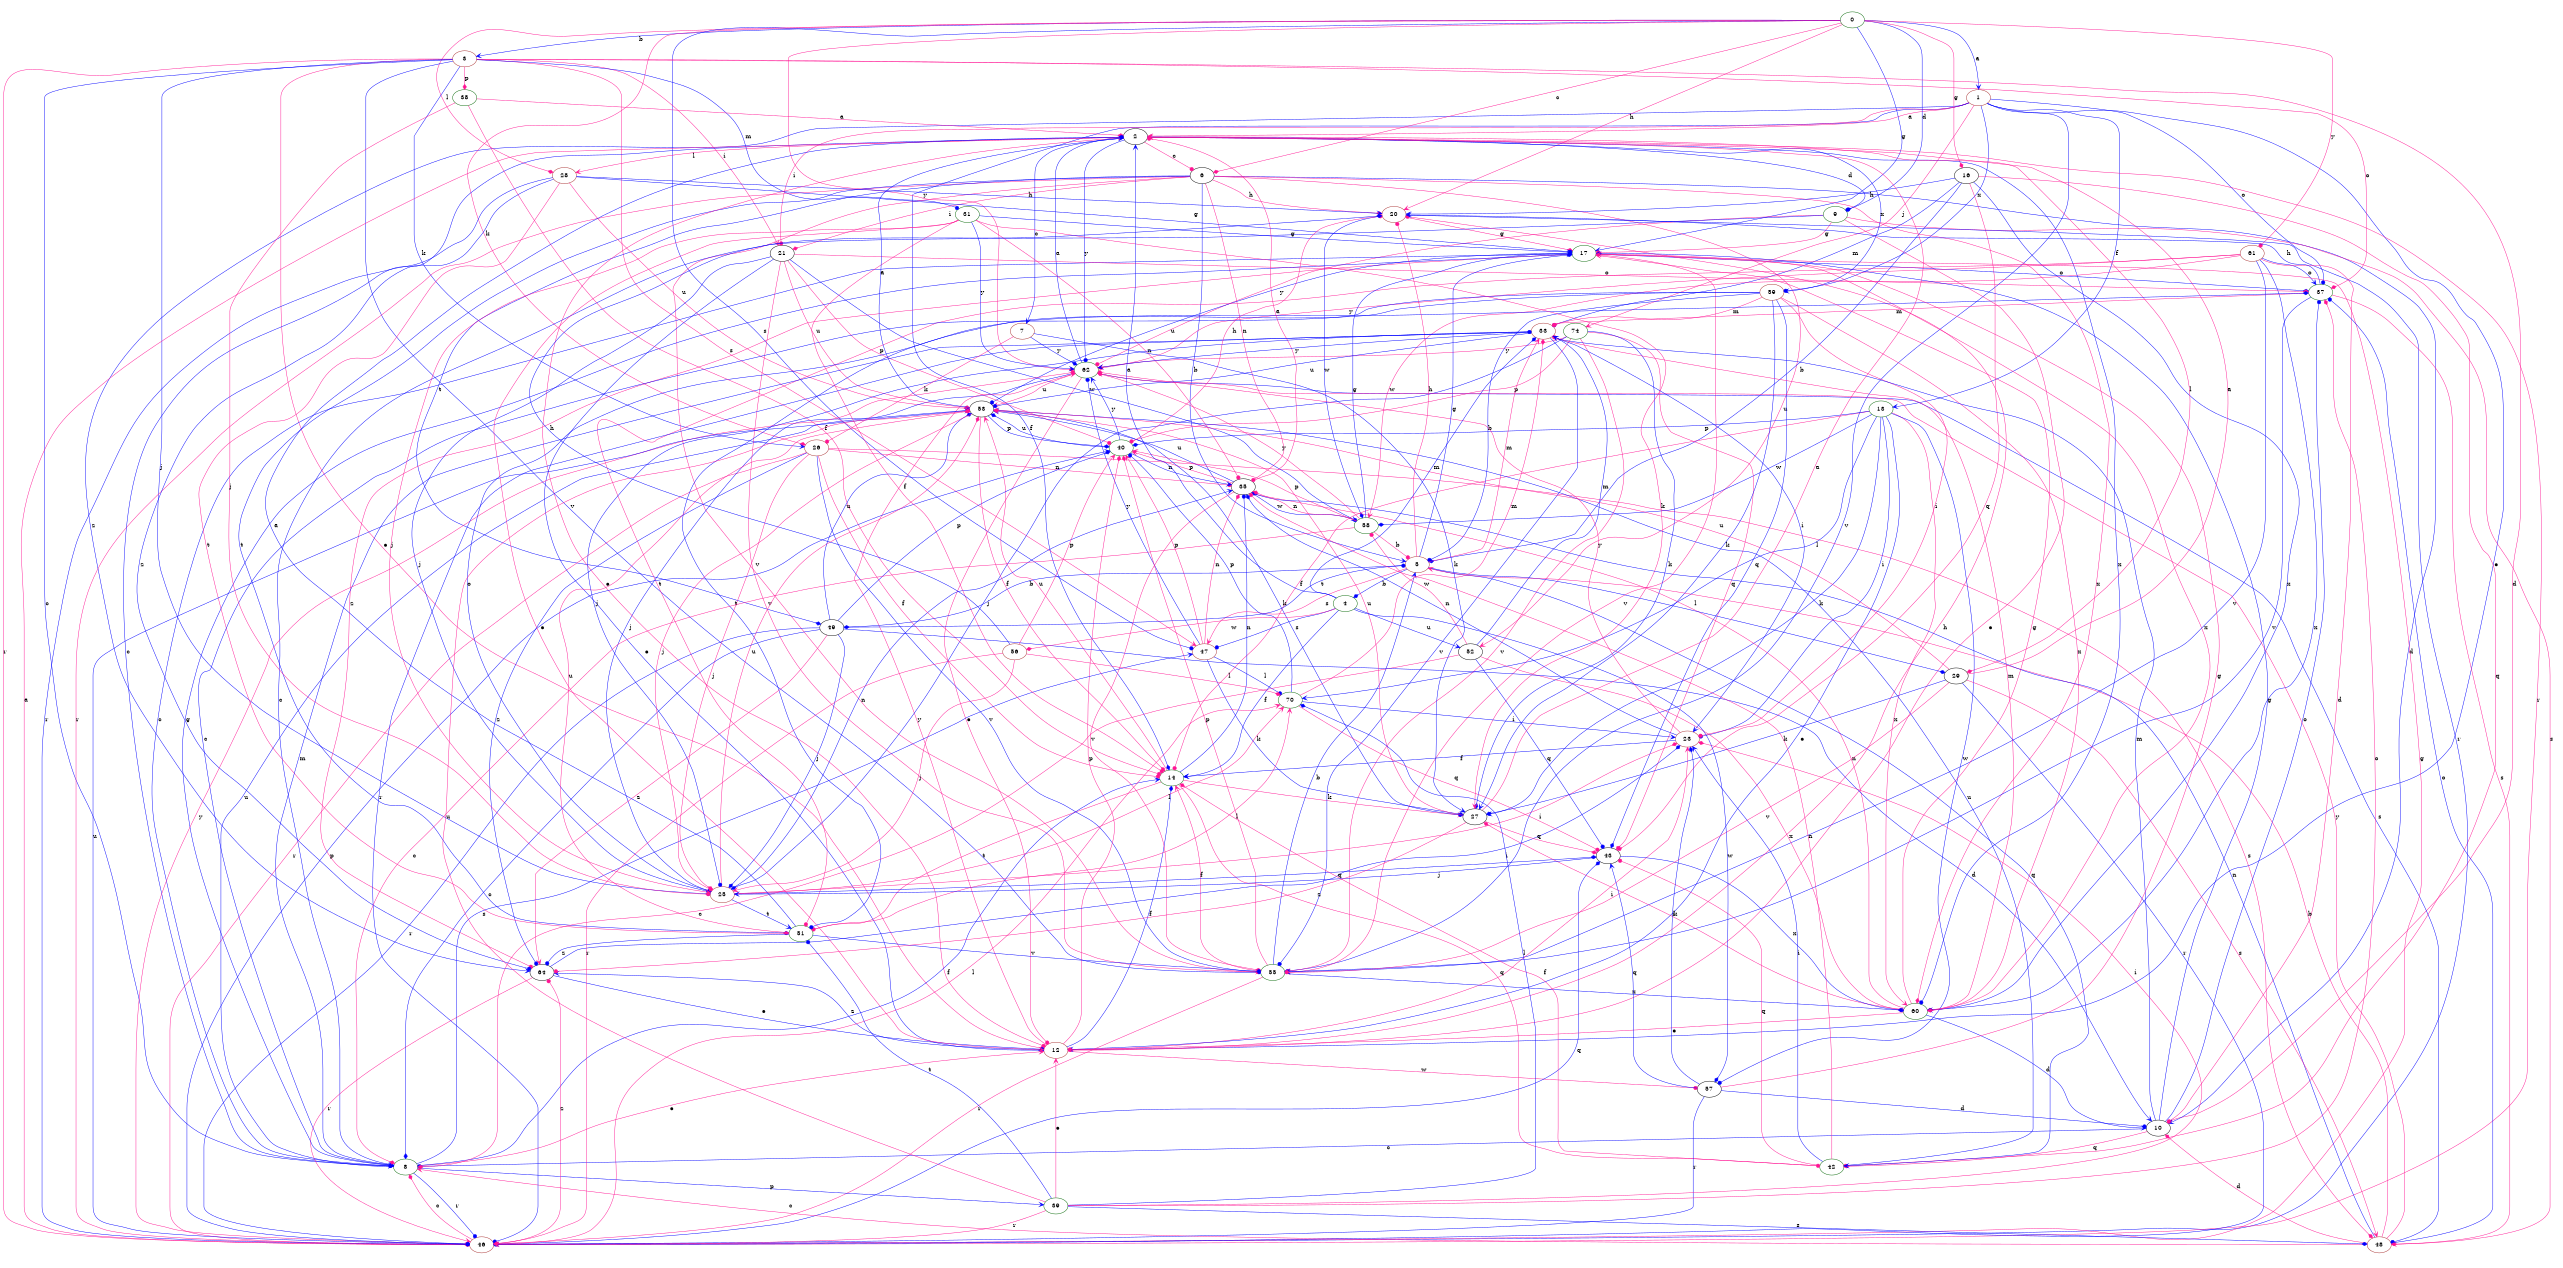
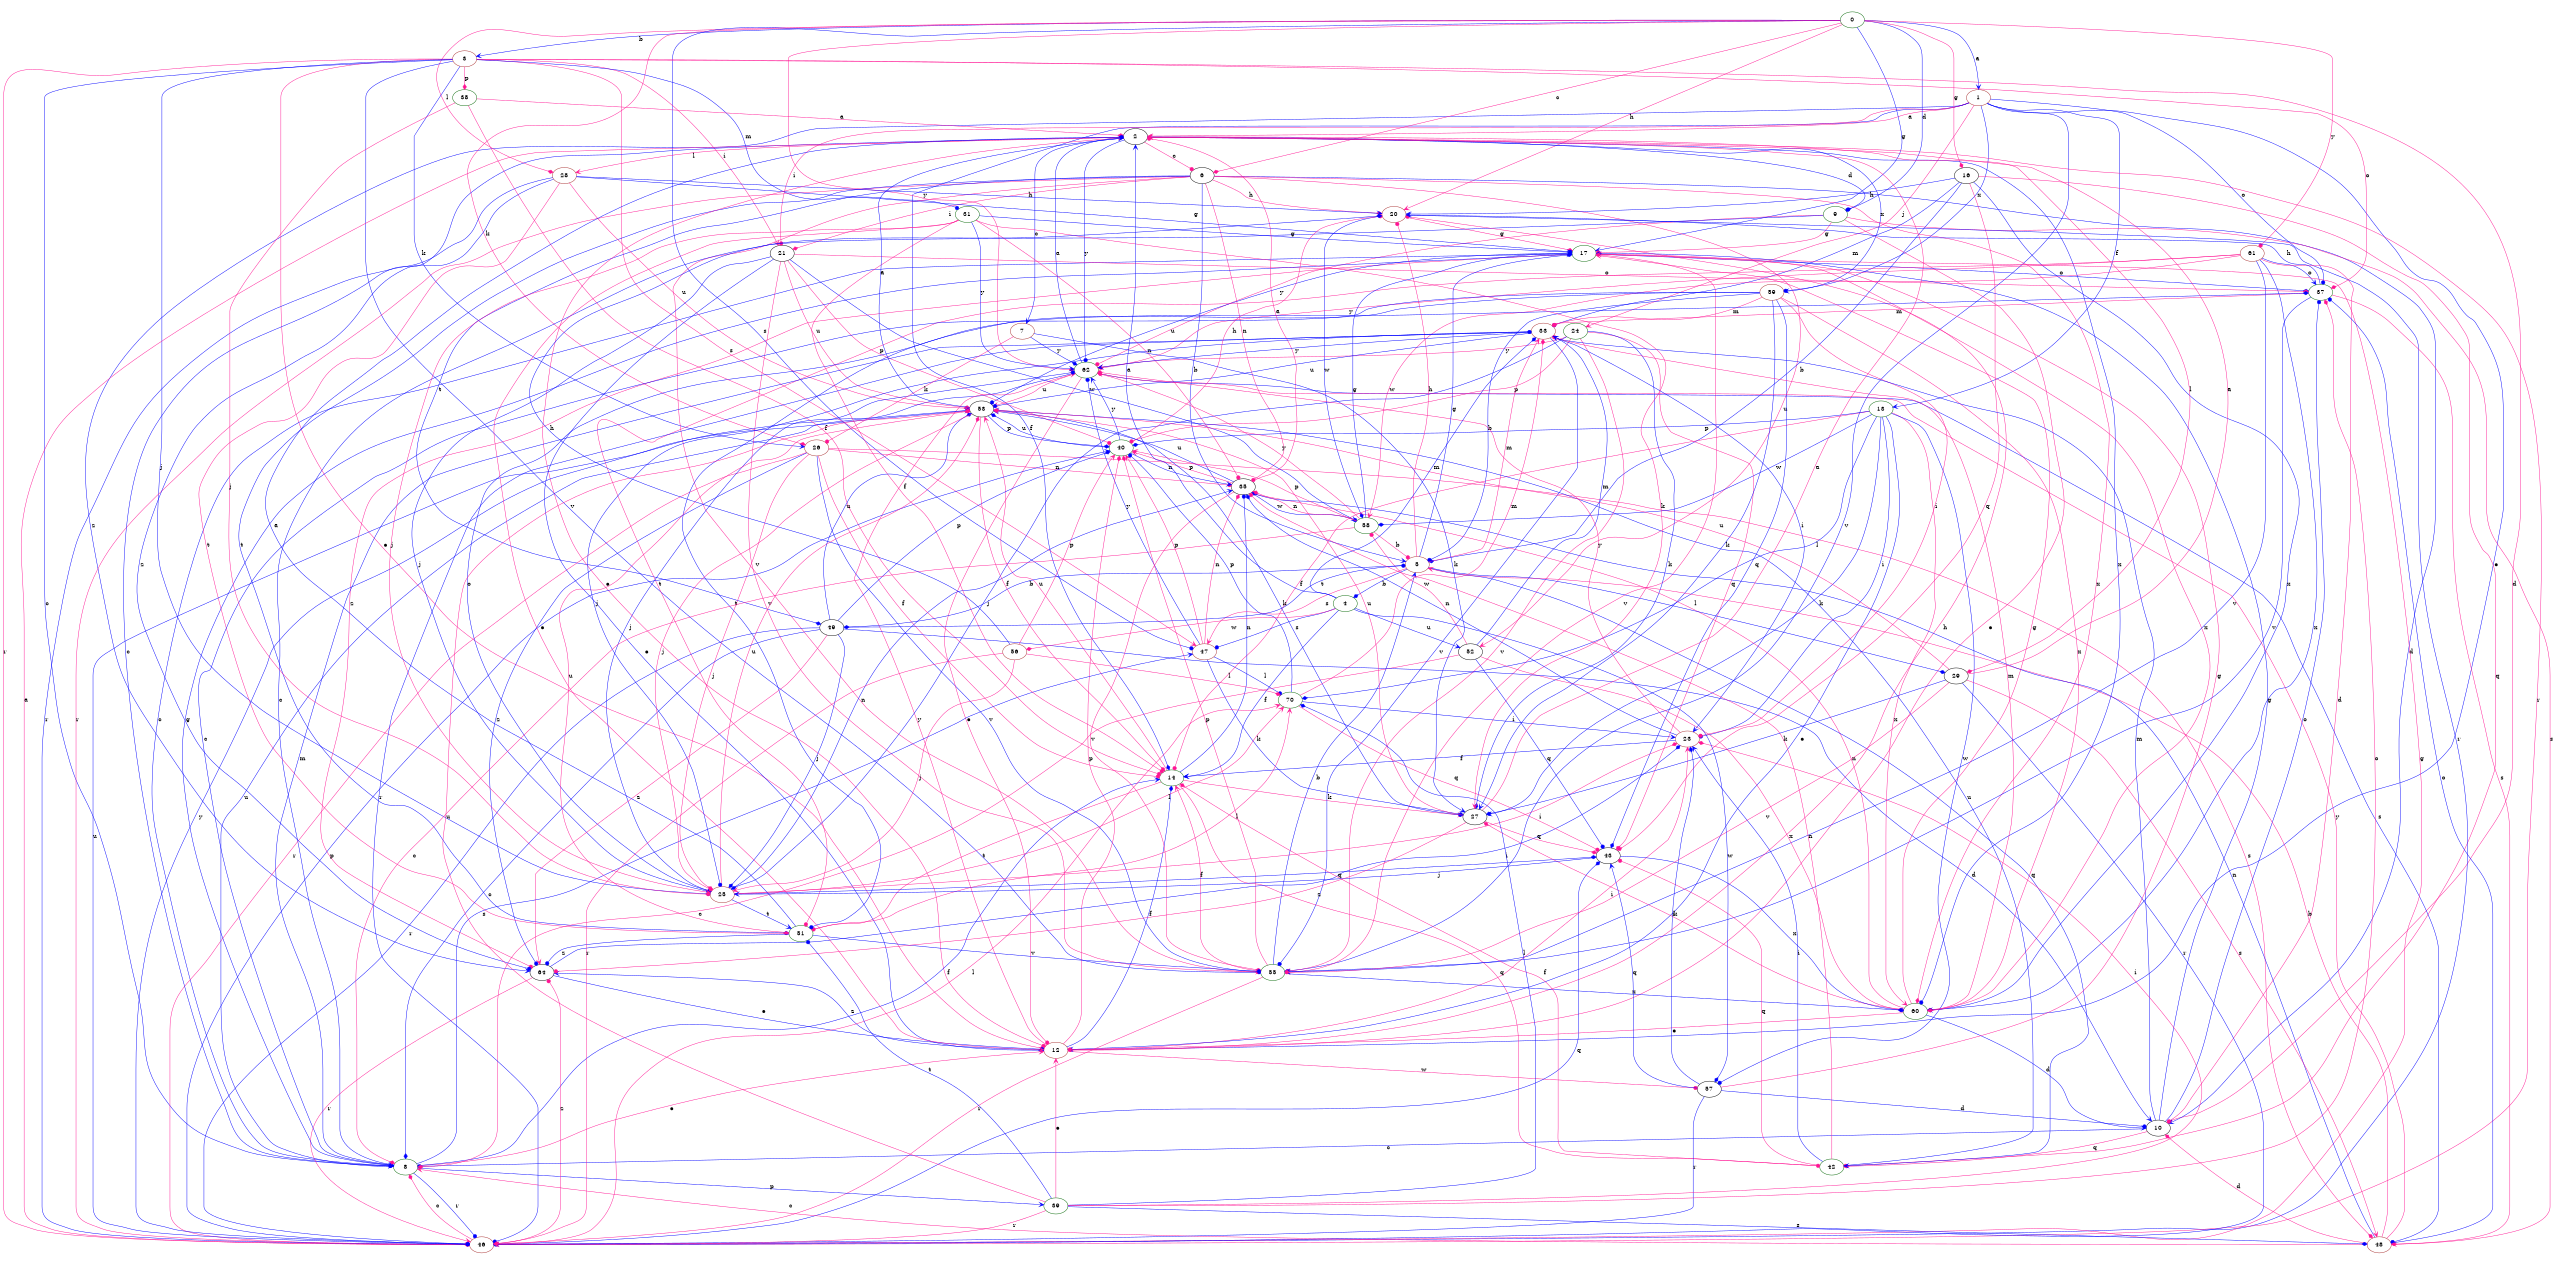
(1576, 331) -> (1576, 331)
(1637, 623) -> (1637, 623)
(260, 680) -> (260, 680)
